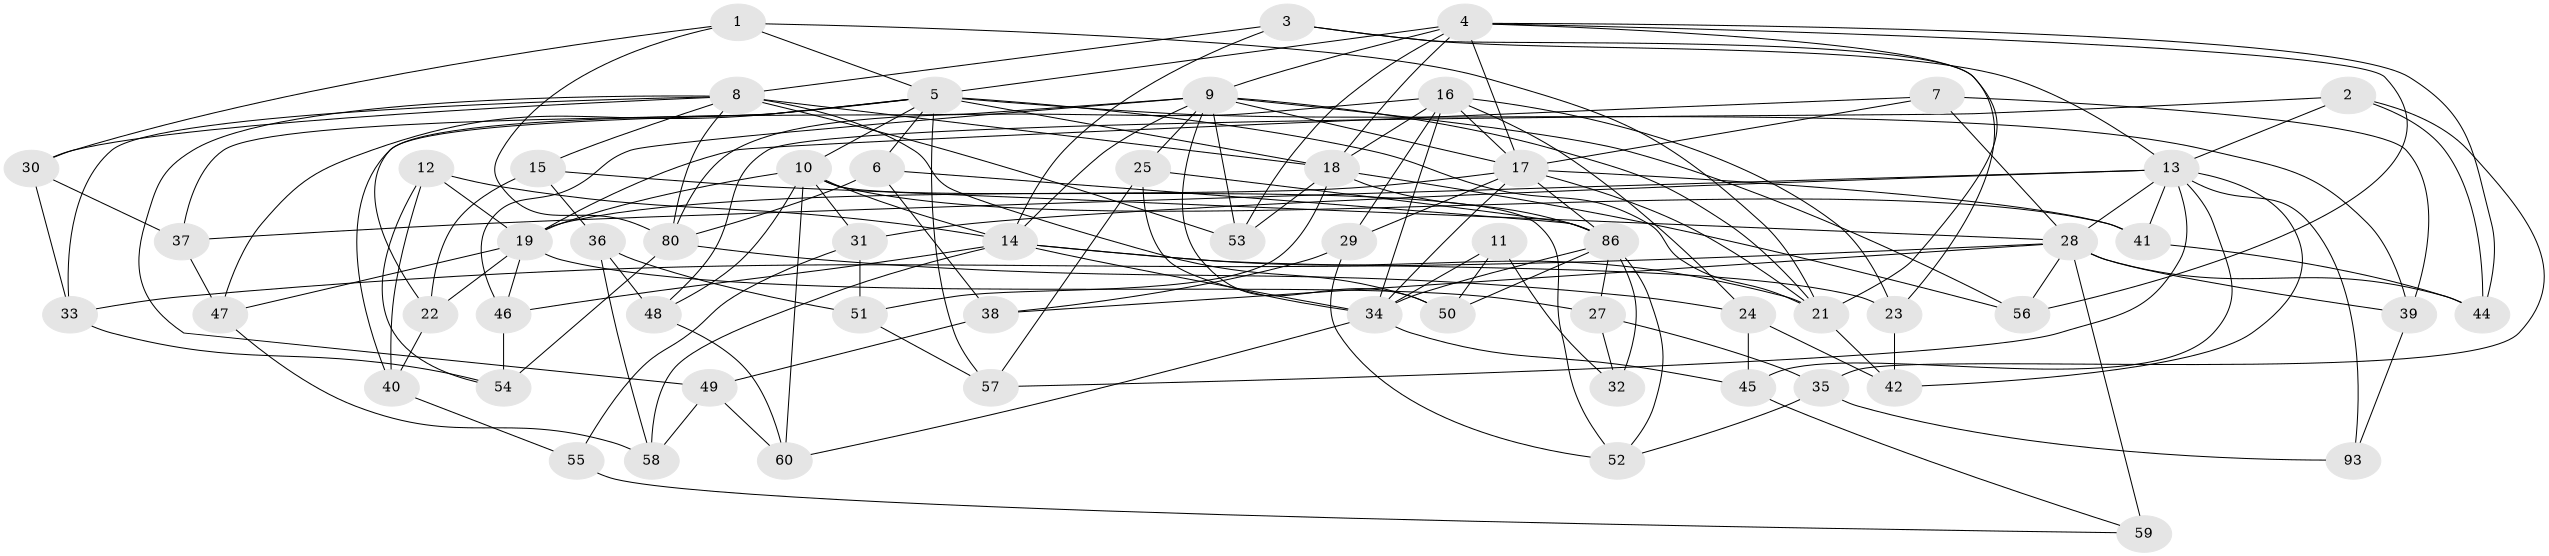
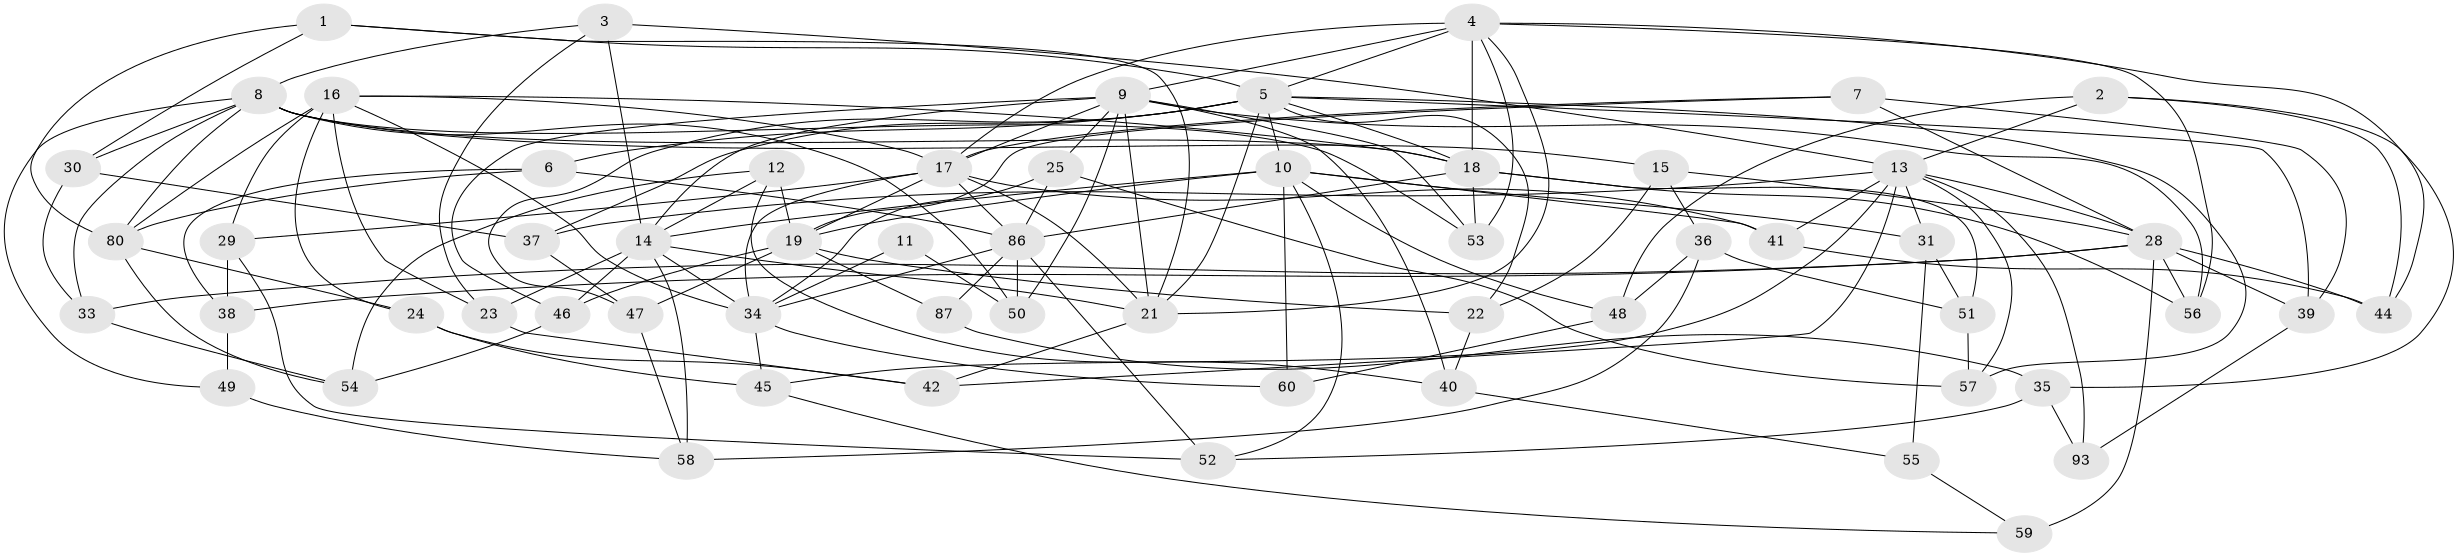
(1598, 315) -> (944, 315)
(1617, 388) -> none
(747, 424) -> none
